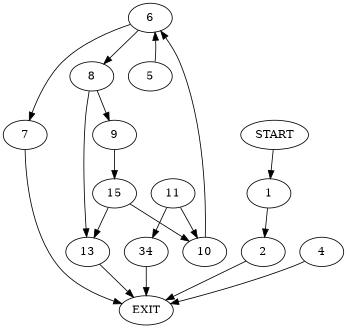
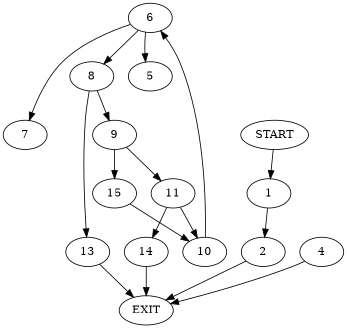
(156, 51) -> (145, 43)
none -> (141, 161)
(103, 219) -> none
(44, 242) -> none
(146, 252) -> (146, 252)
